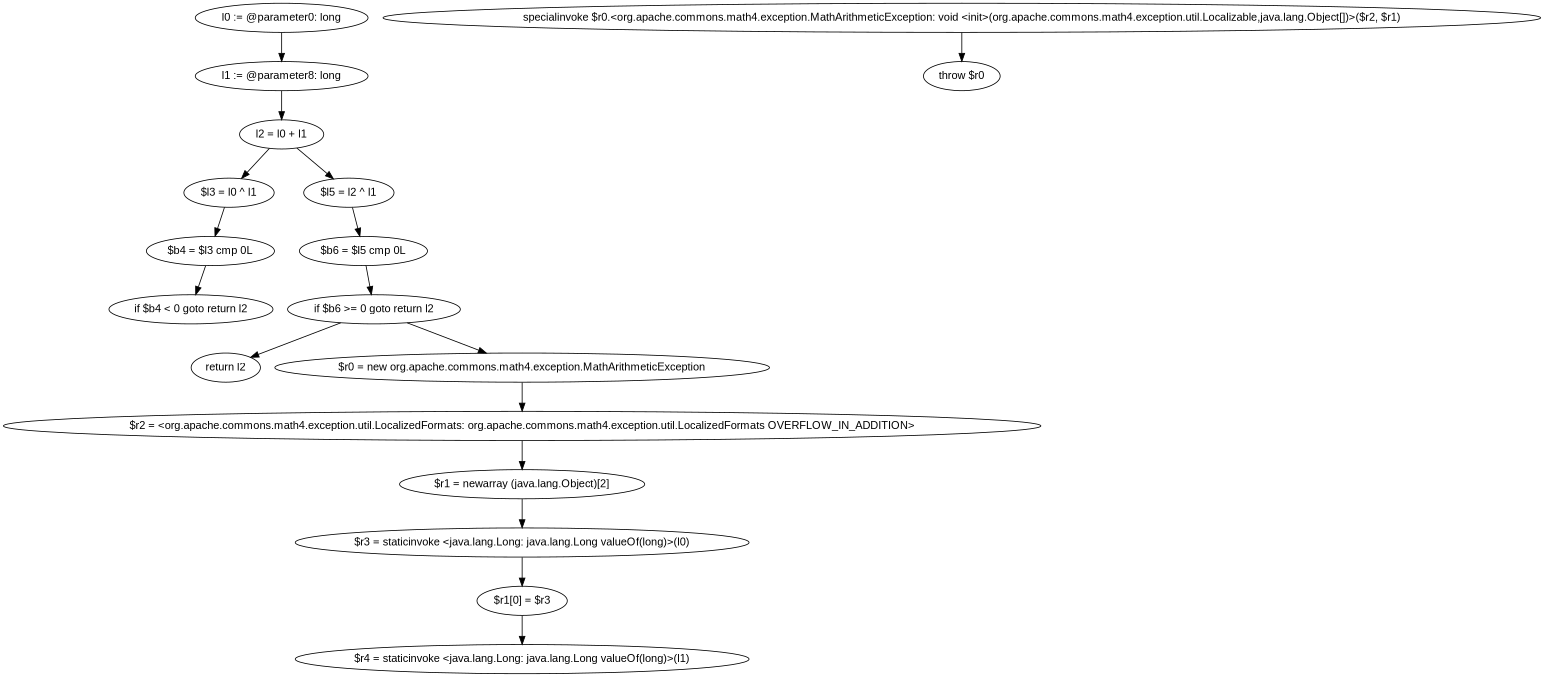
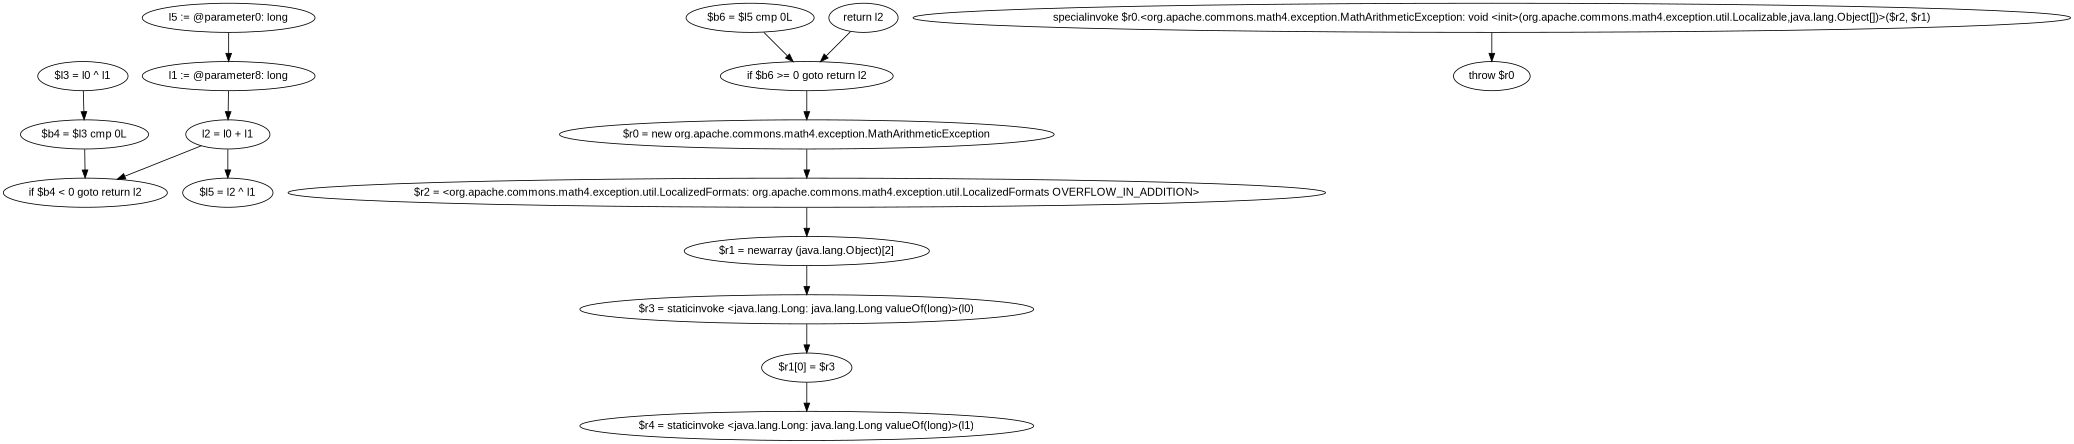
(282, 18) -> (229, 18)
(258, 160) -> (163, 161)
(355, 218) -> none
(299, 339) -> (838, 44)
